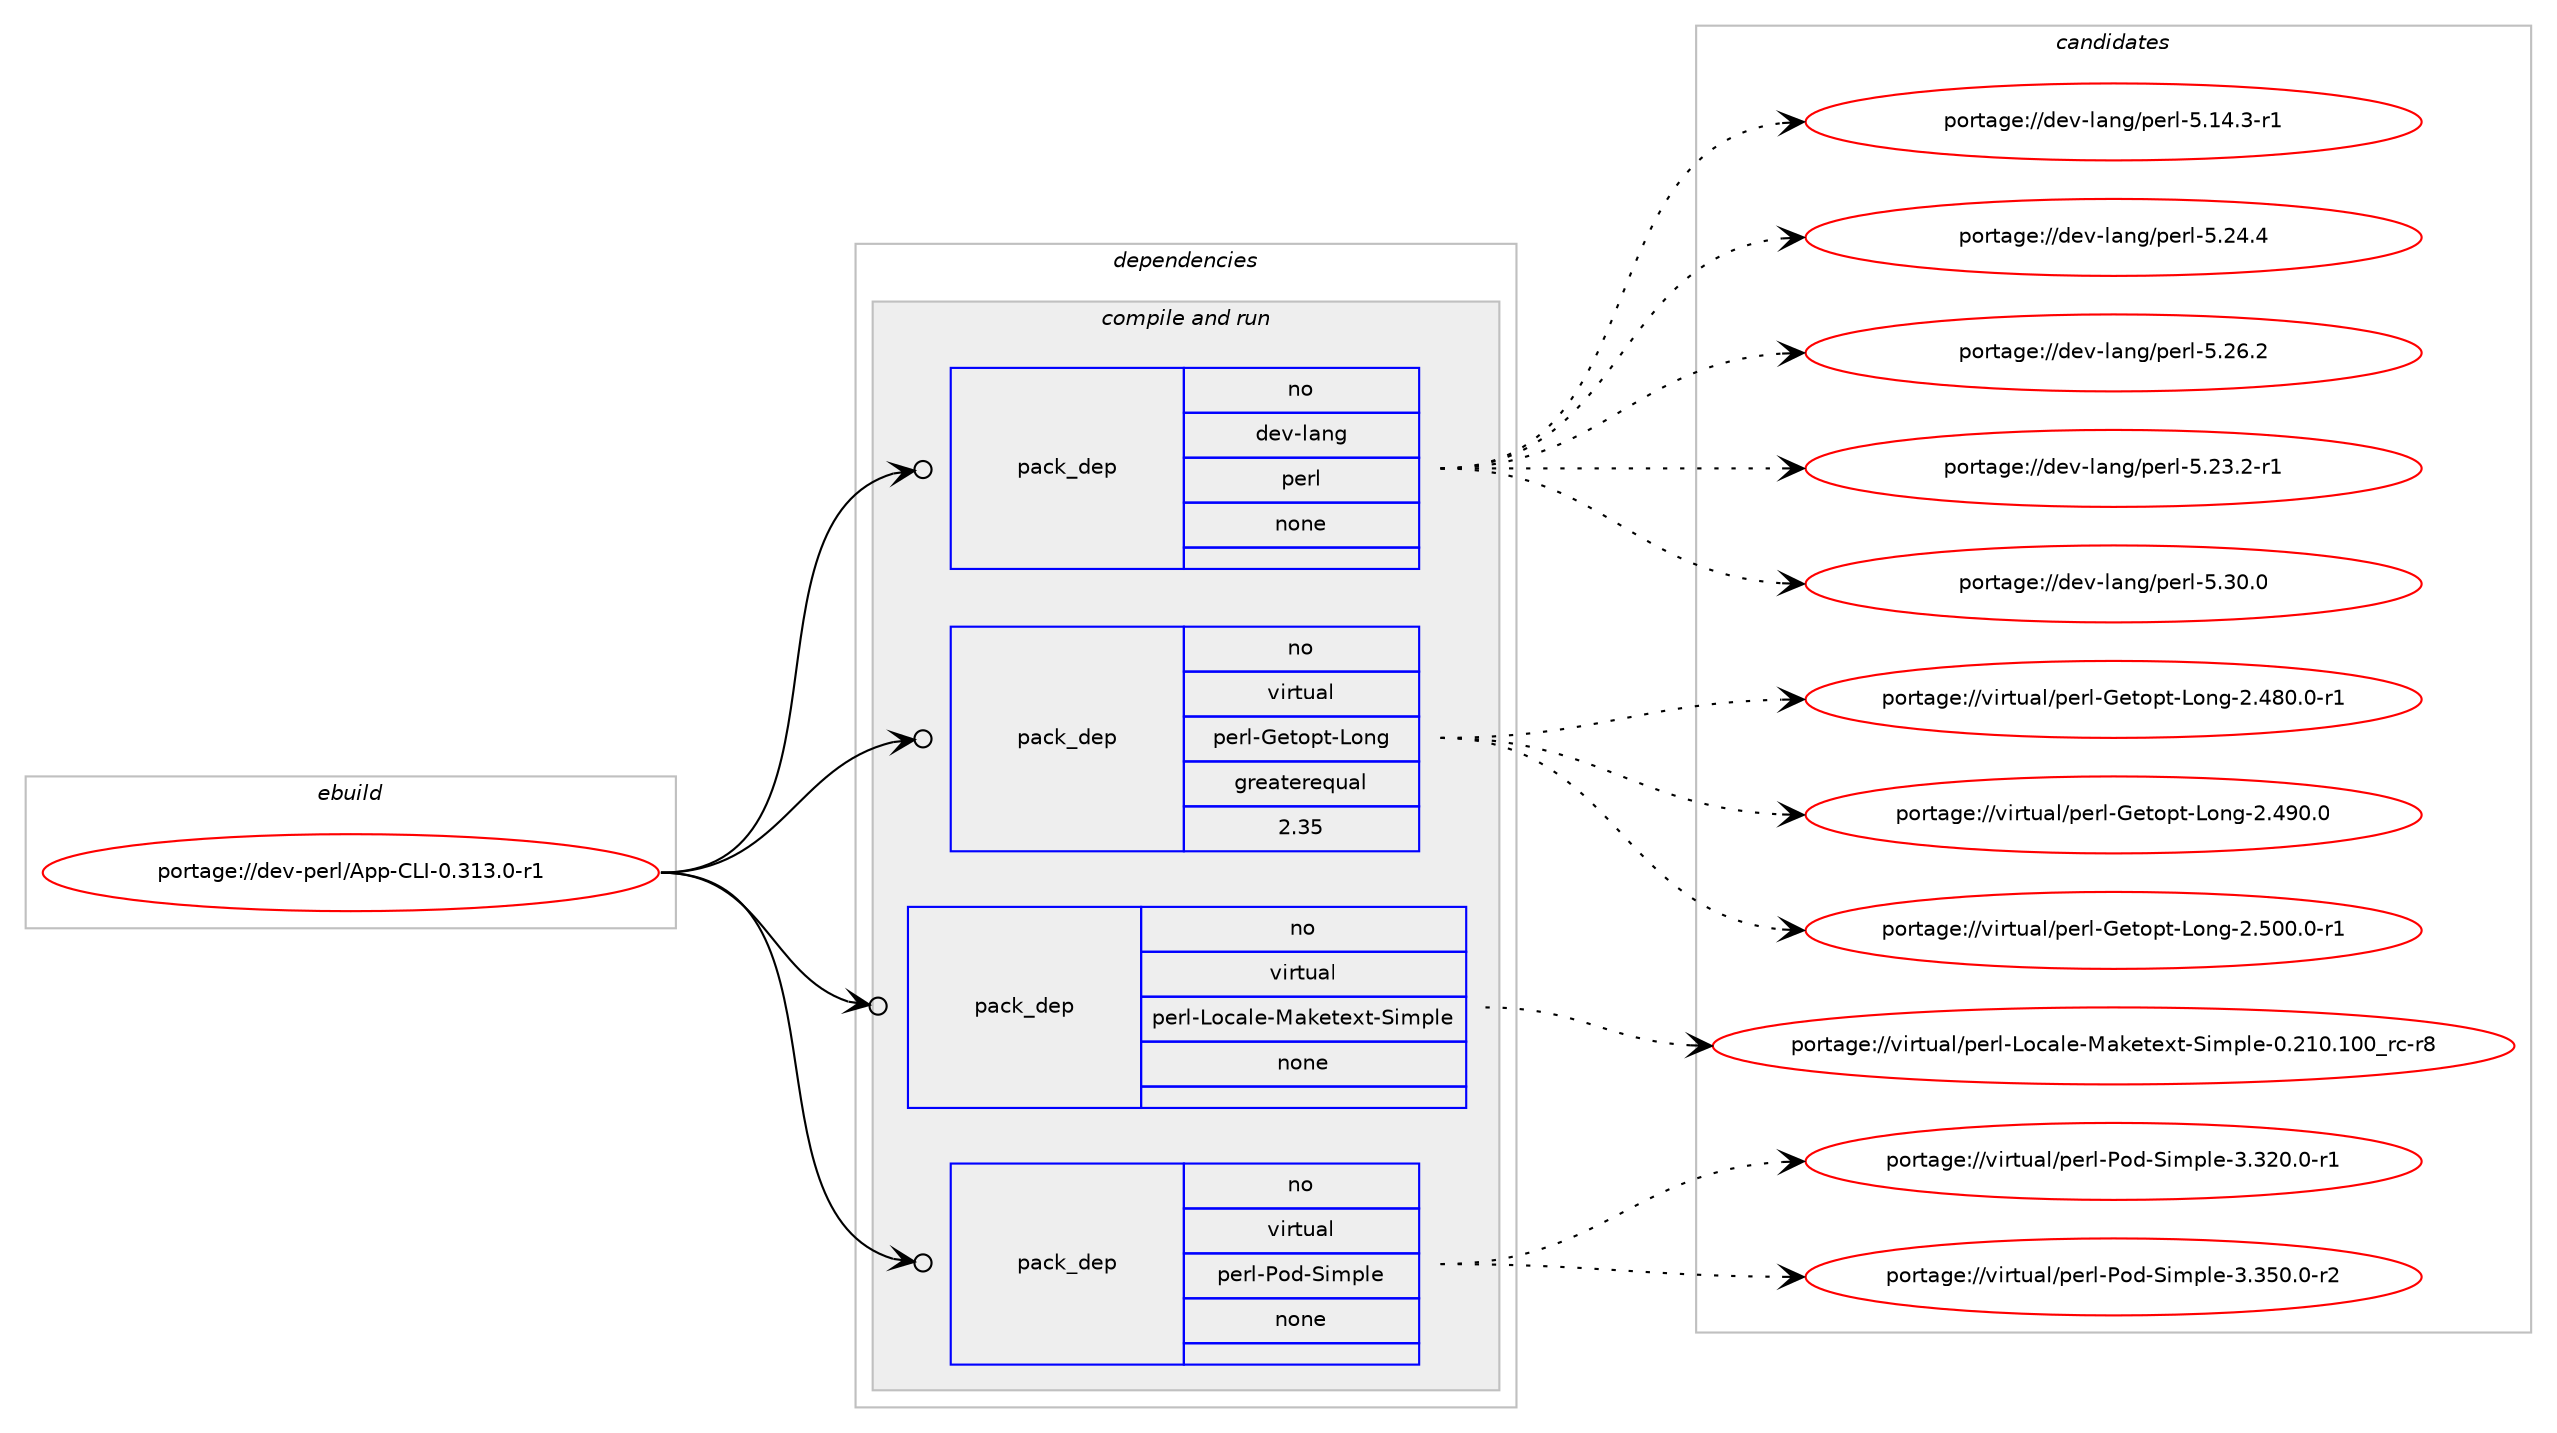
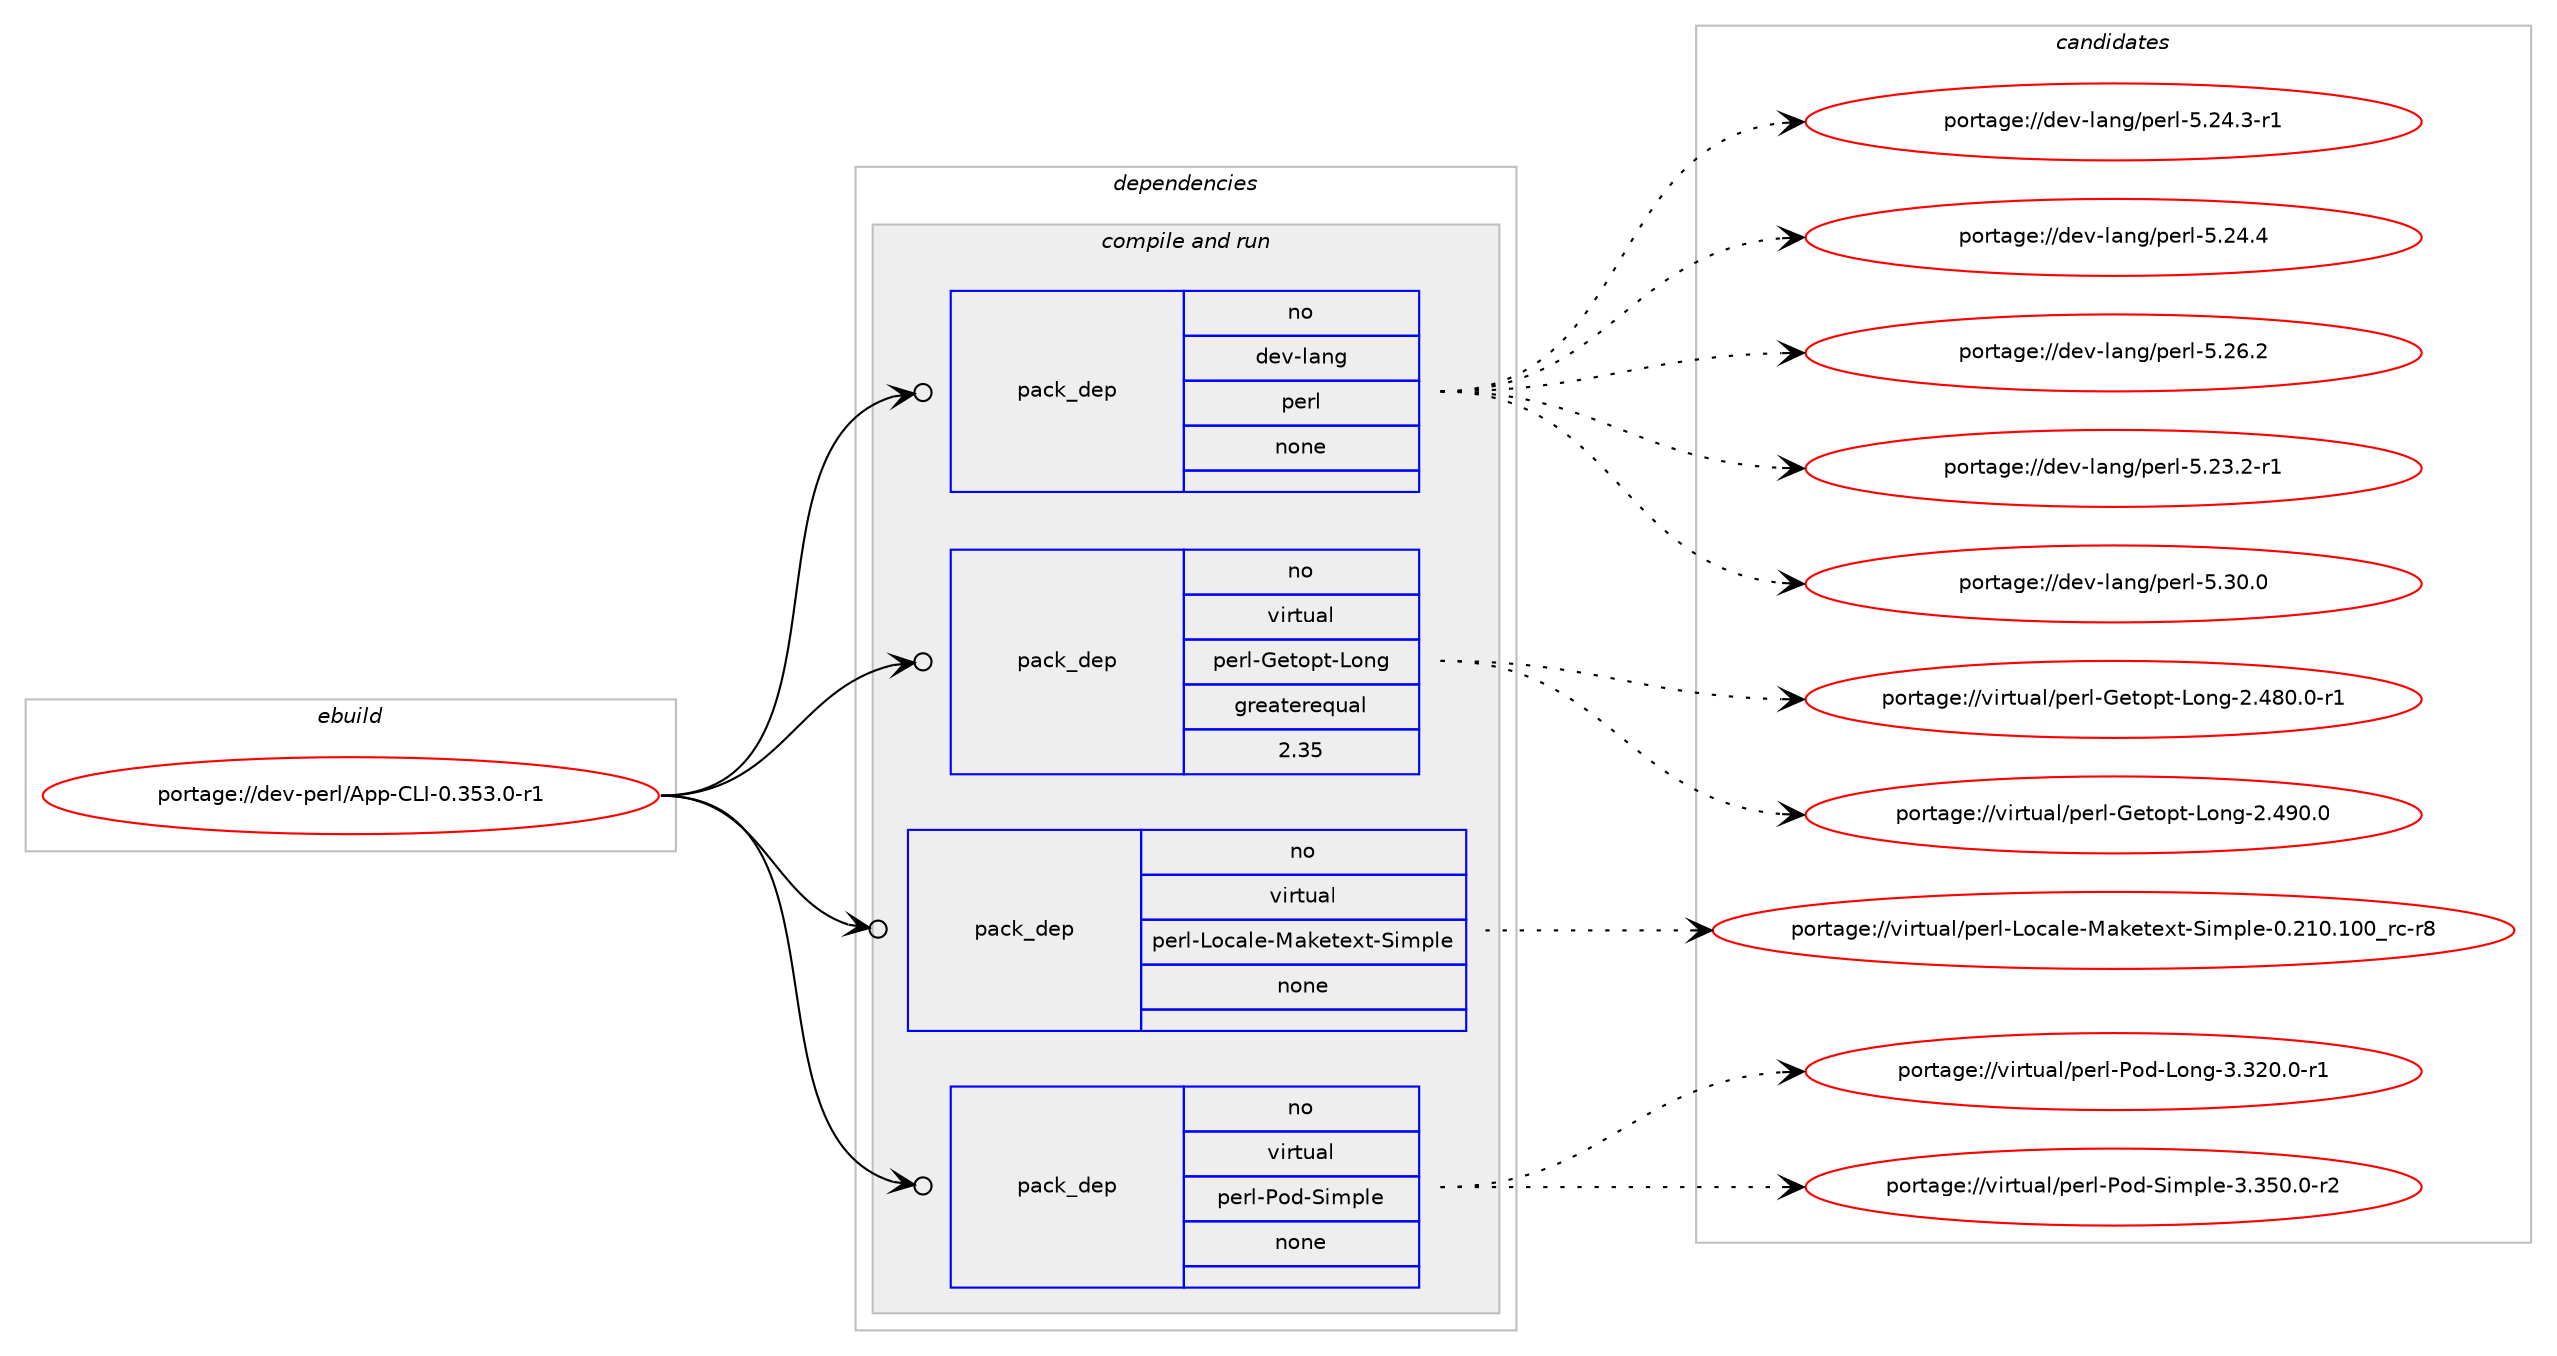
(2114, 122) -> (2114, 122)
(351, 873) -> (351, 796)
(2114, 930) -> none
(2114, 1161) -> (2114, 1072)
